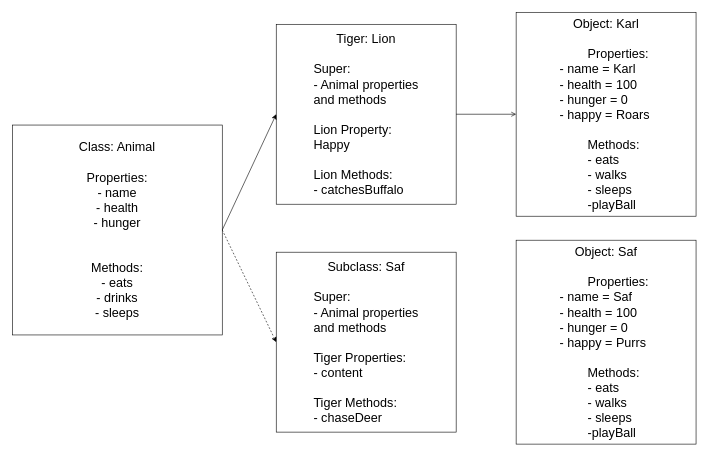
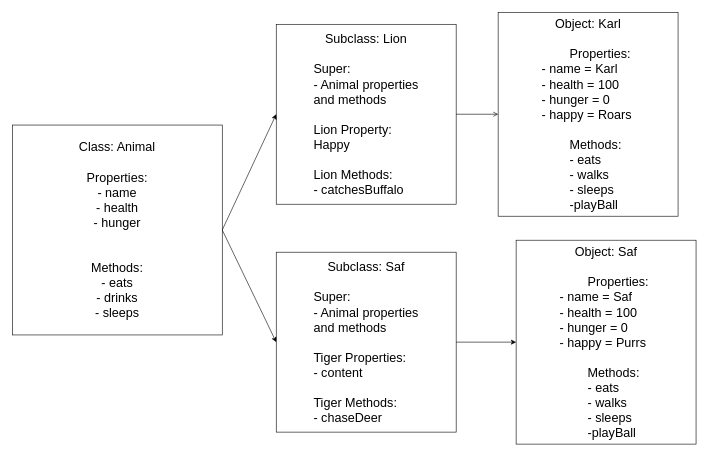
(366, 114) -> (366, 114)
(606, 114) -> (588, 114)
(248, 284) -> (248, 284)
none -> (510, 342)
